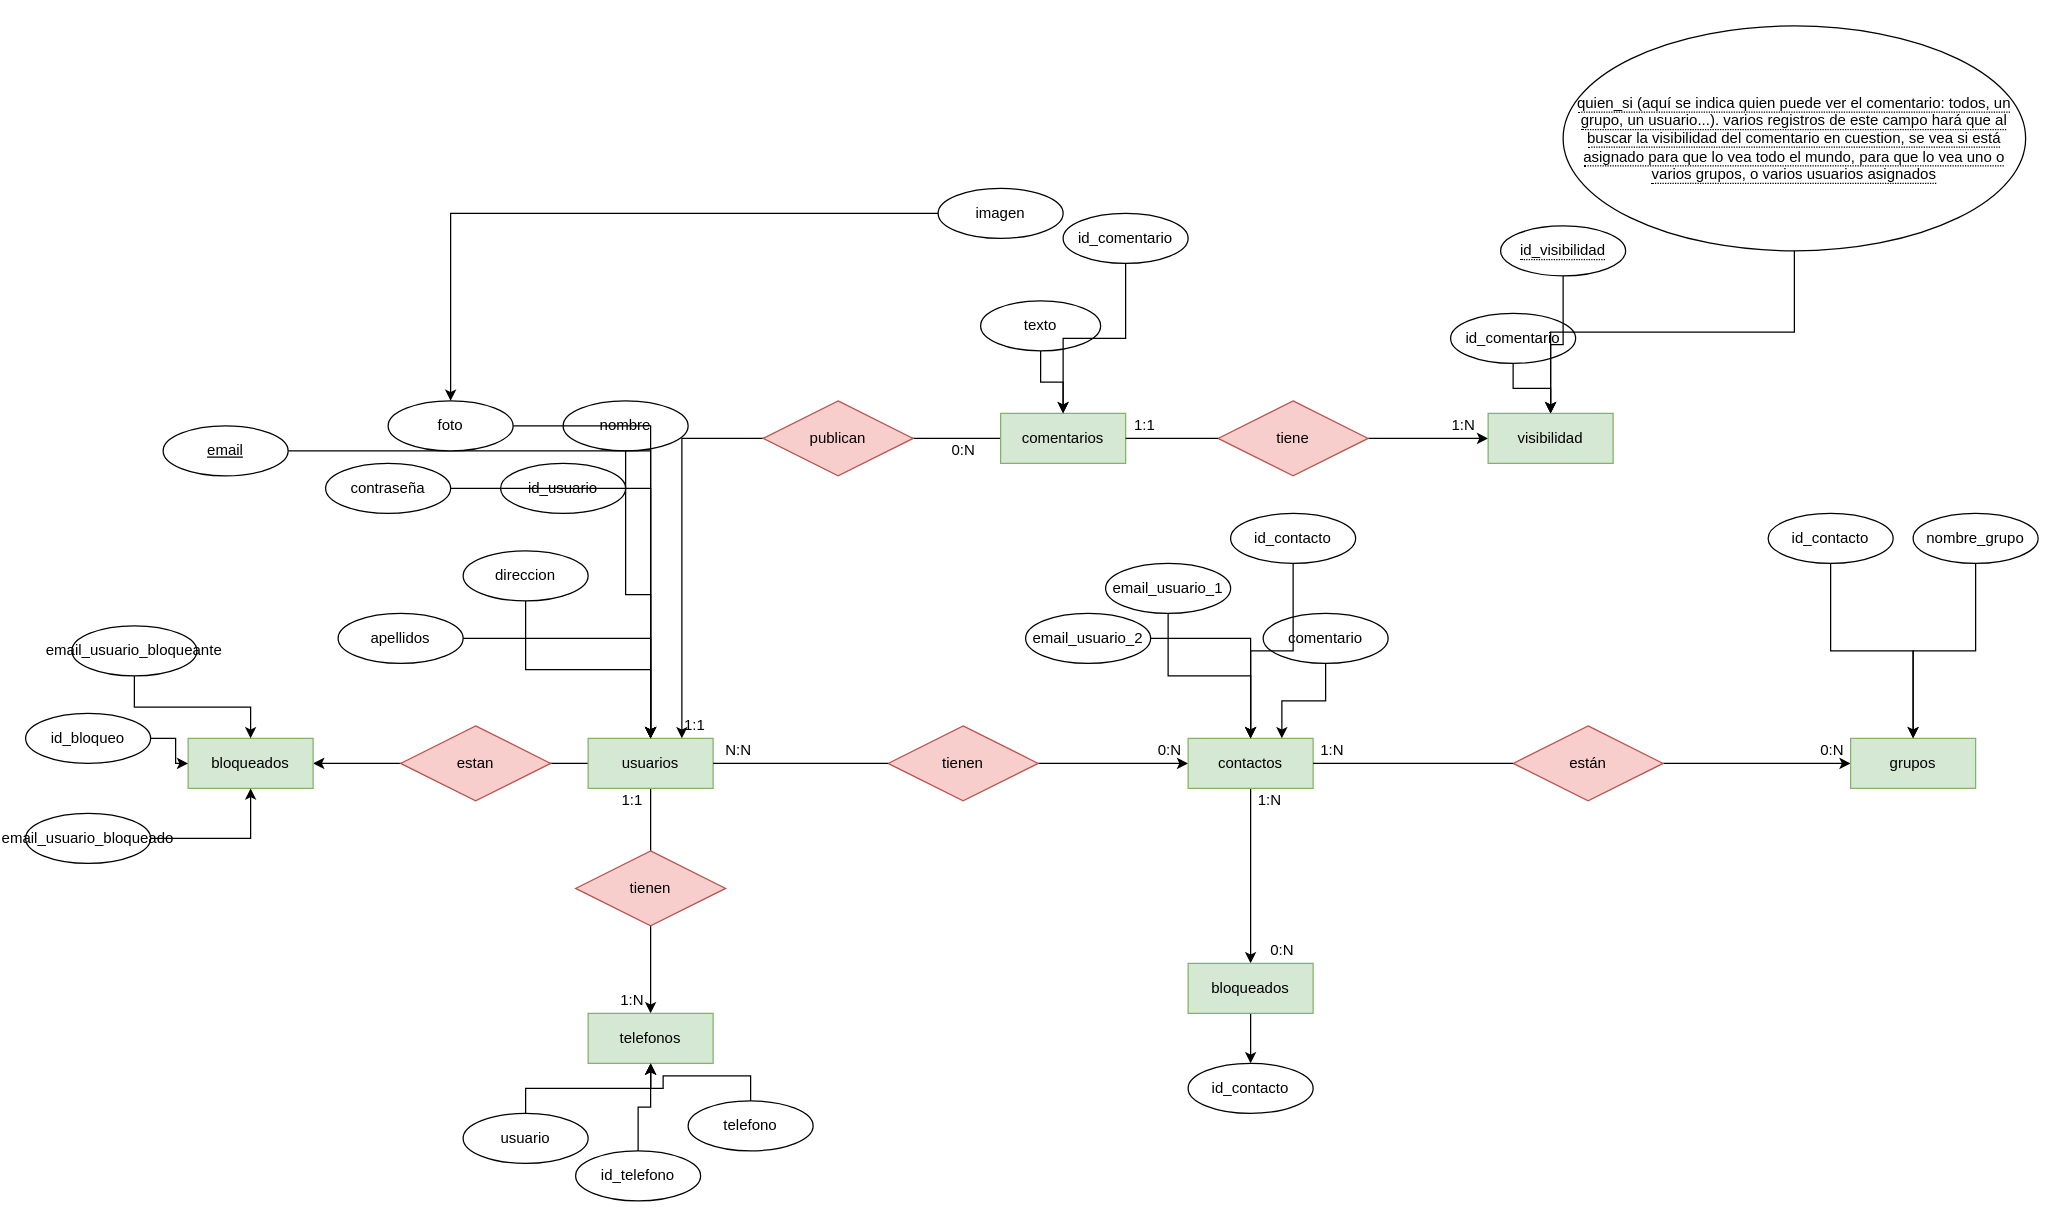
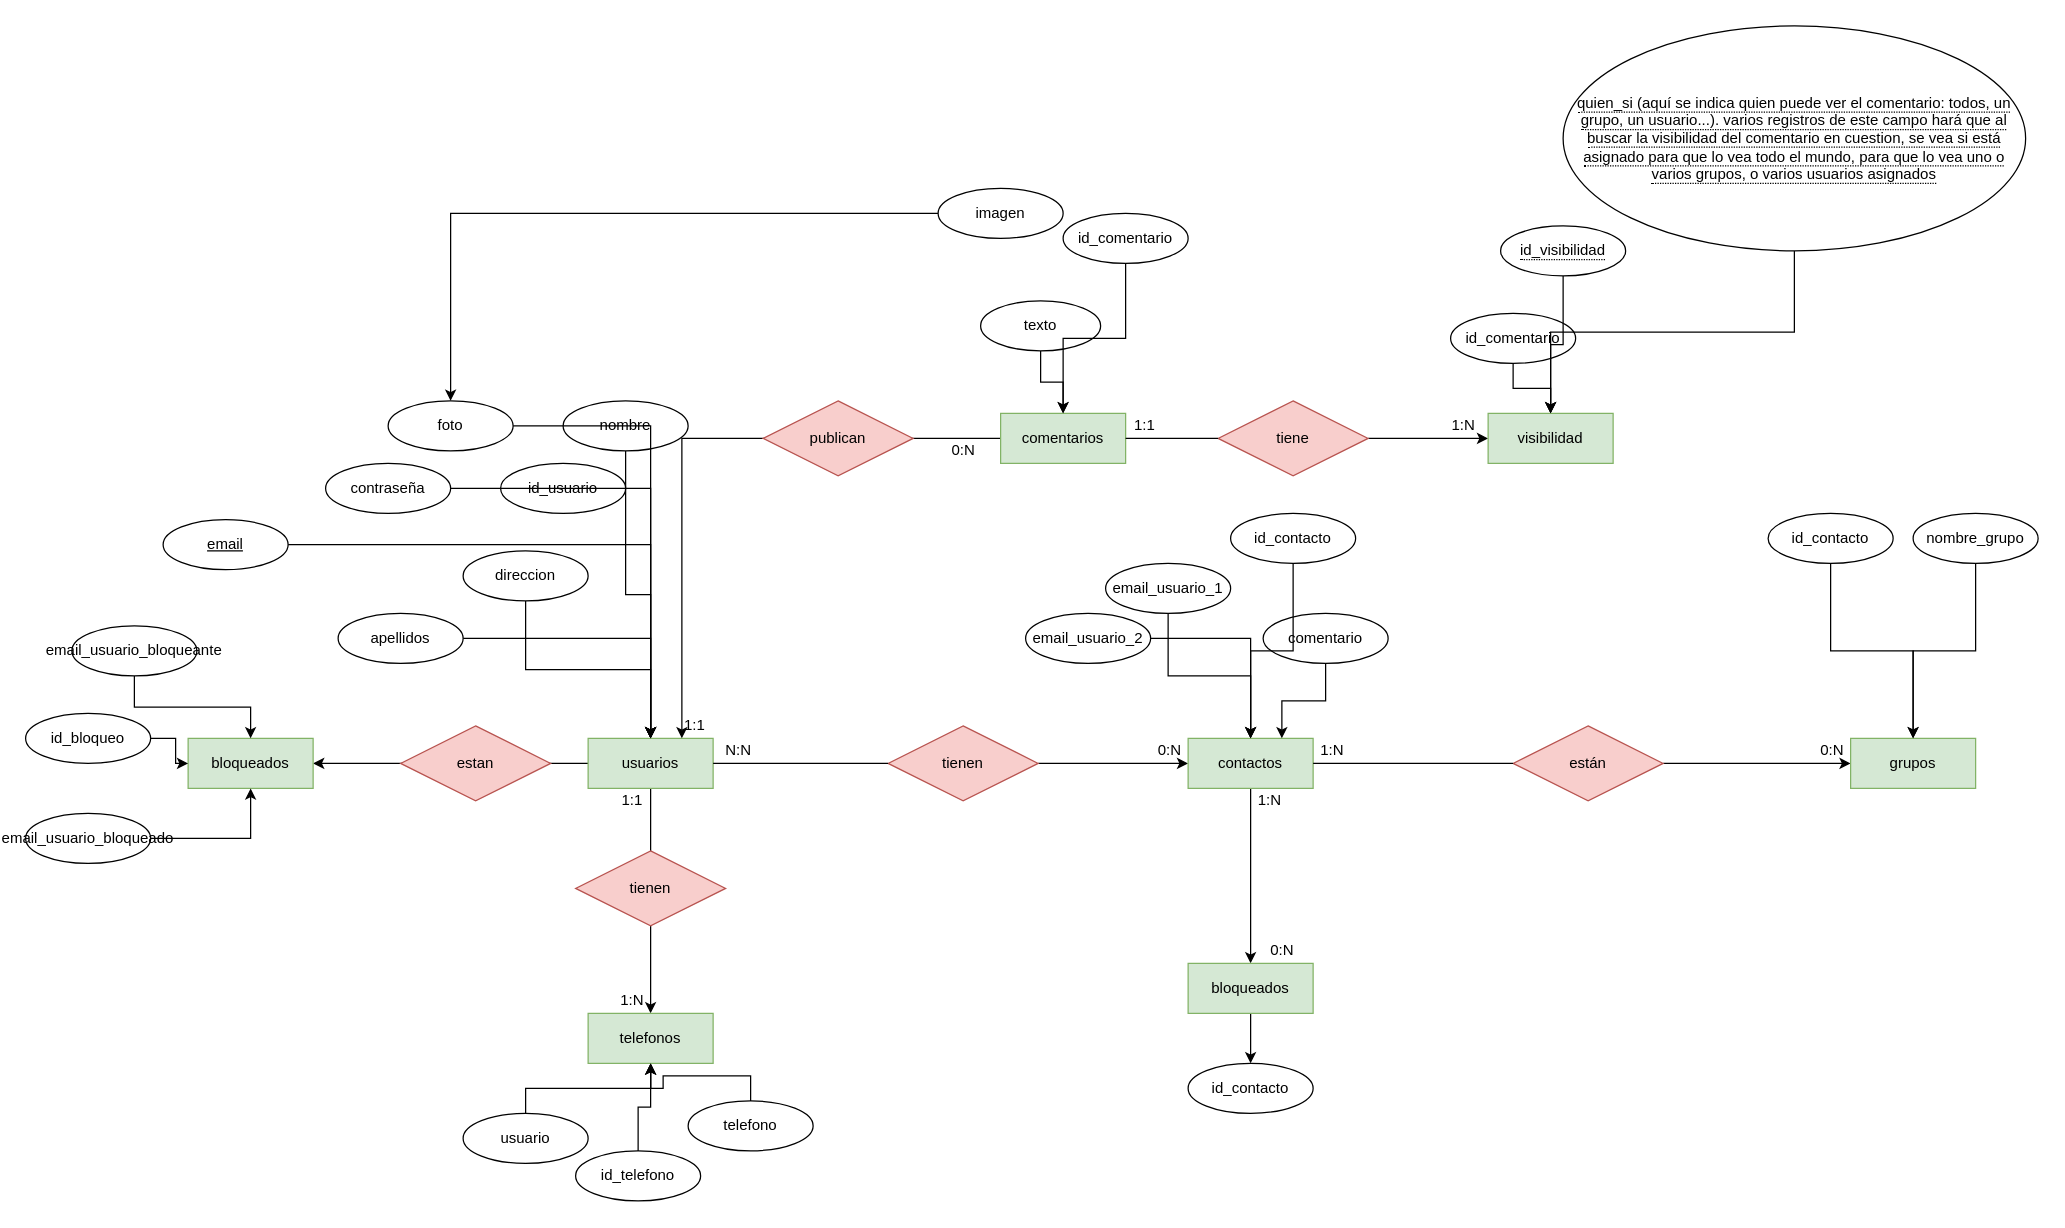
(226, 451) -> (226, 544)
